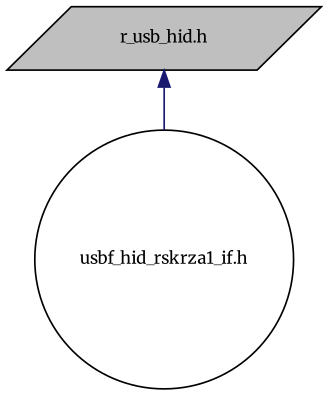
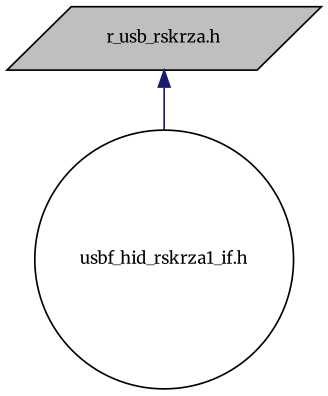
(164, 38) -> (164, 38)
